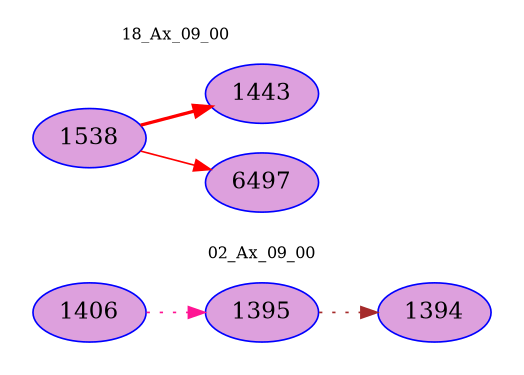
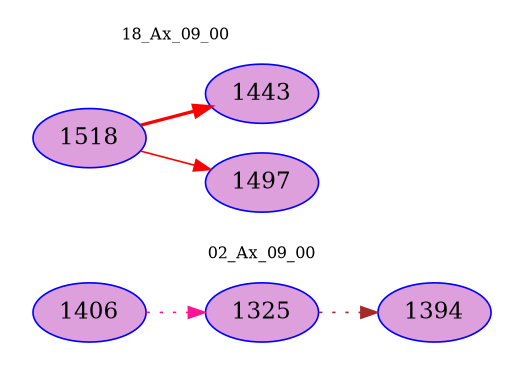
(90, 138) -> (90, 138)
(262, 183) -> (262, 183)
(262, 312) -> (262, 312)
